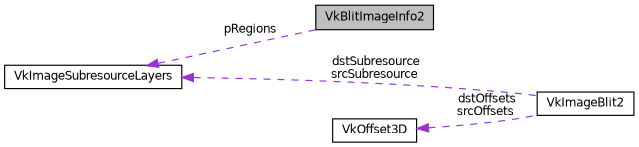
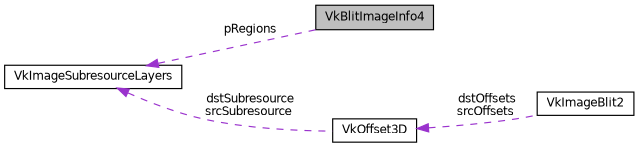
(375, 17) -> (375, 17)
(366, 83) -> (228, 123)
